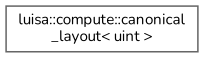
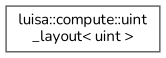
(102, 29) -> (83, 29)
